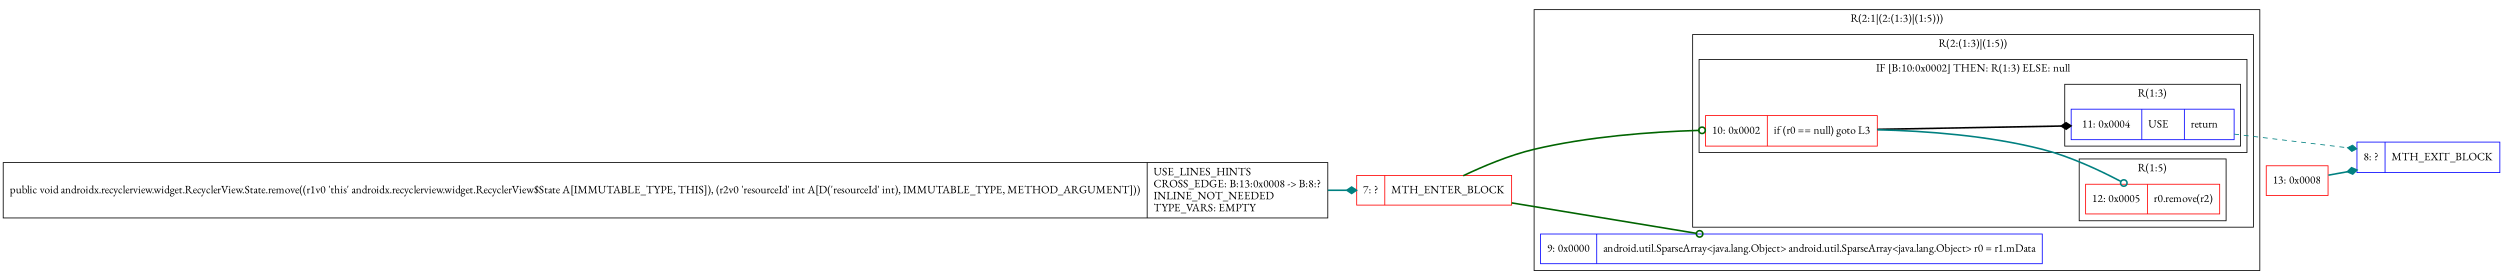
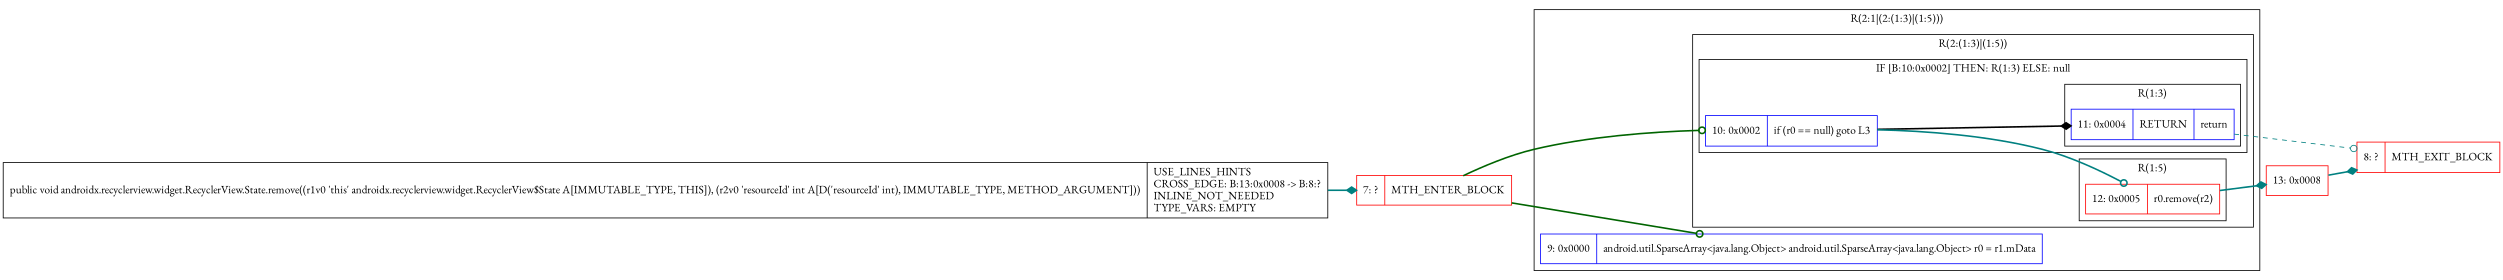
(2159, 124) -> (2163, 124)
(1791, 131) -> (1791, 131)
(2292, 141) -> (2292, 141)
(2428, 157) -> (2428, 157)
none -> (2238, 188)
